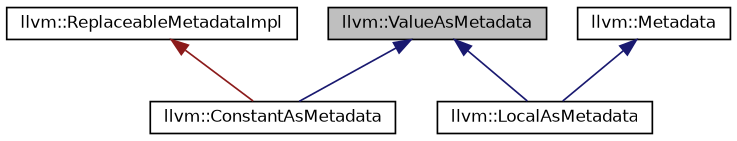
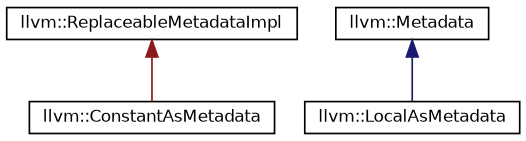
(437, 24) -> none
